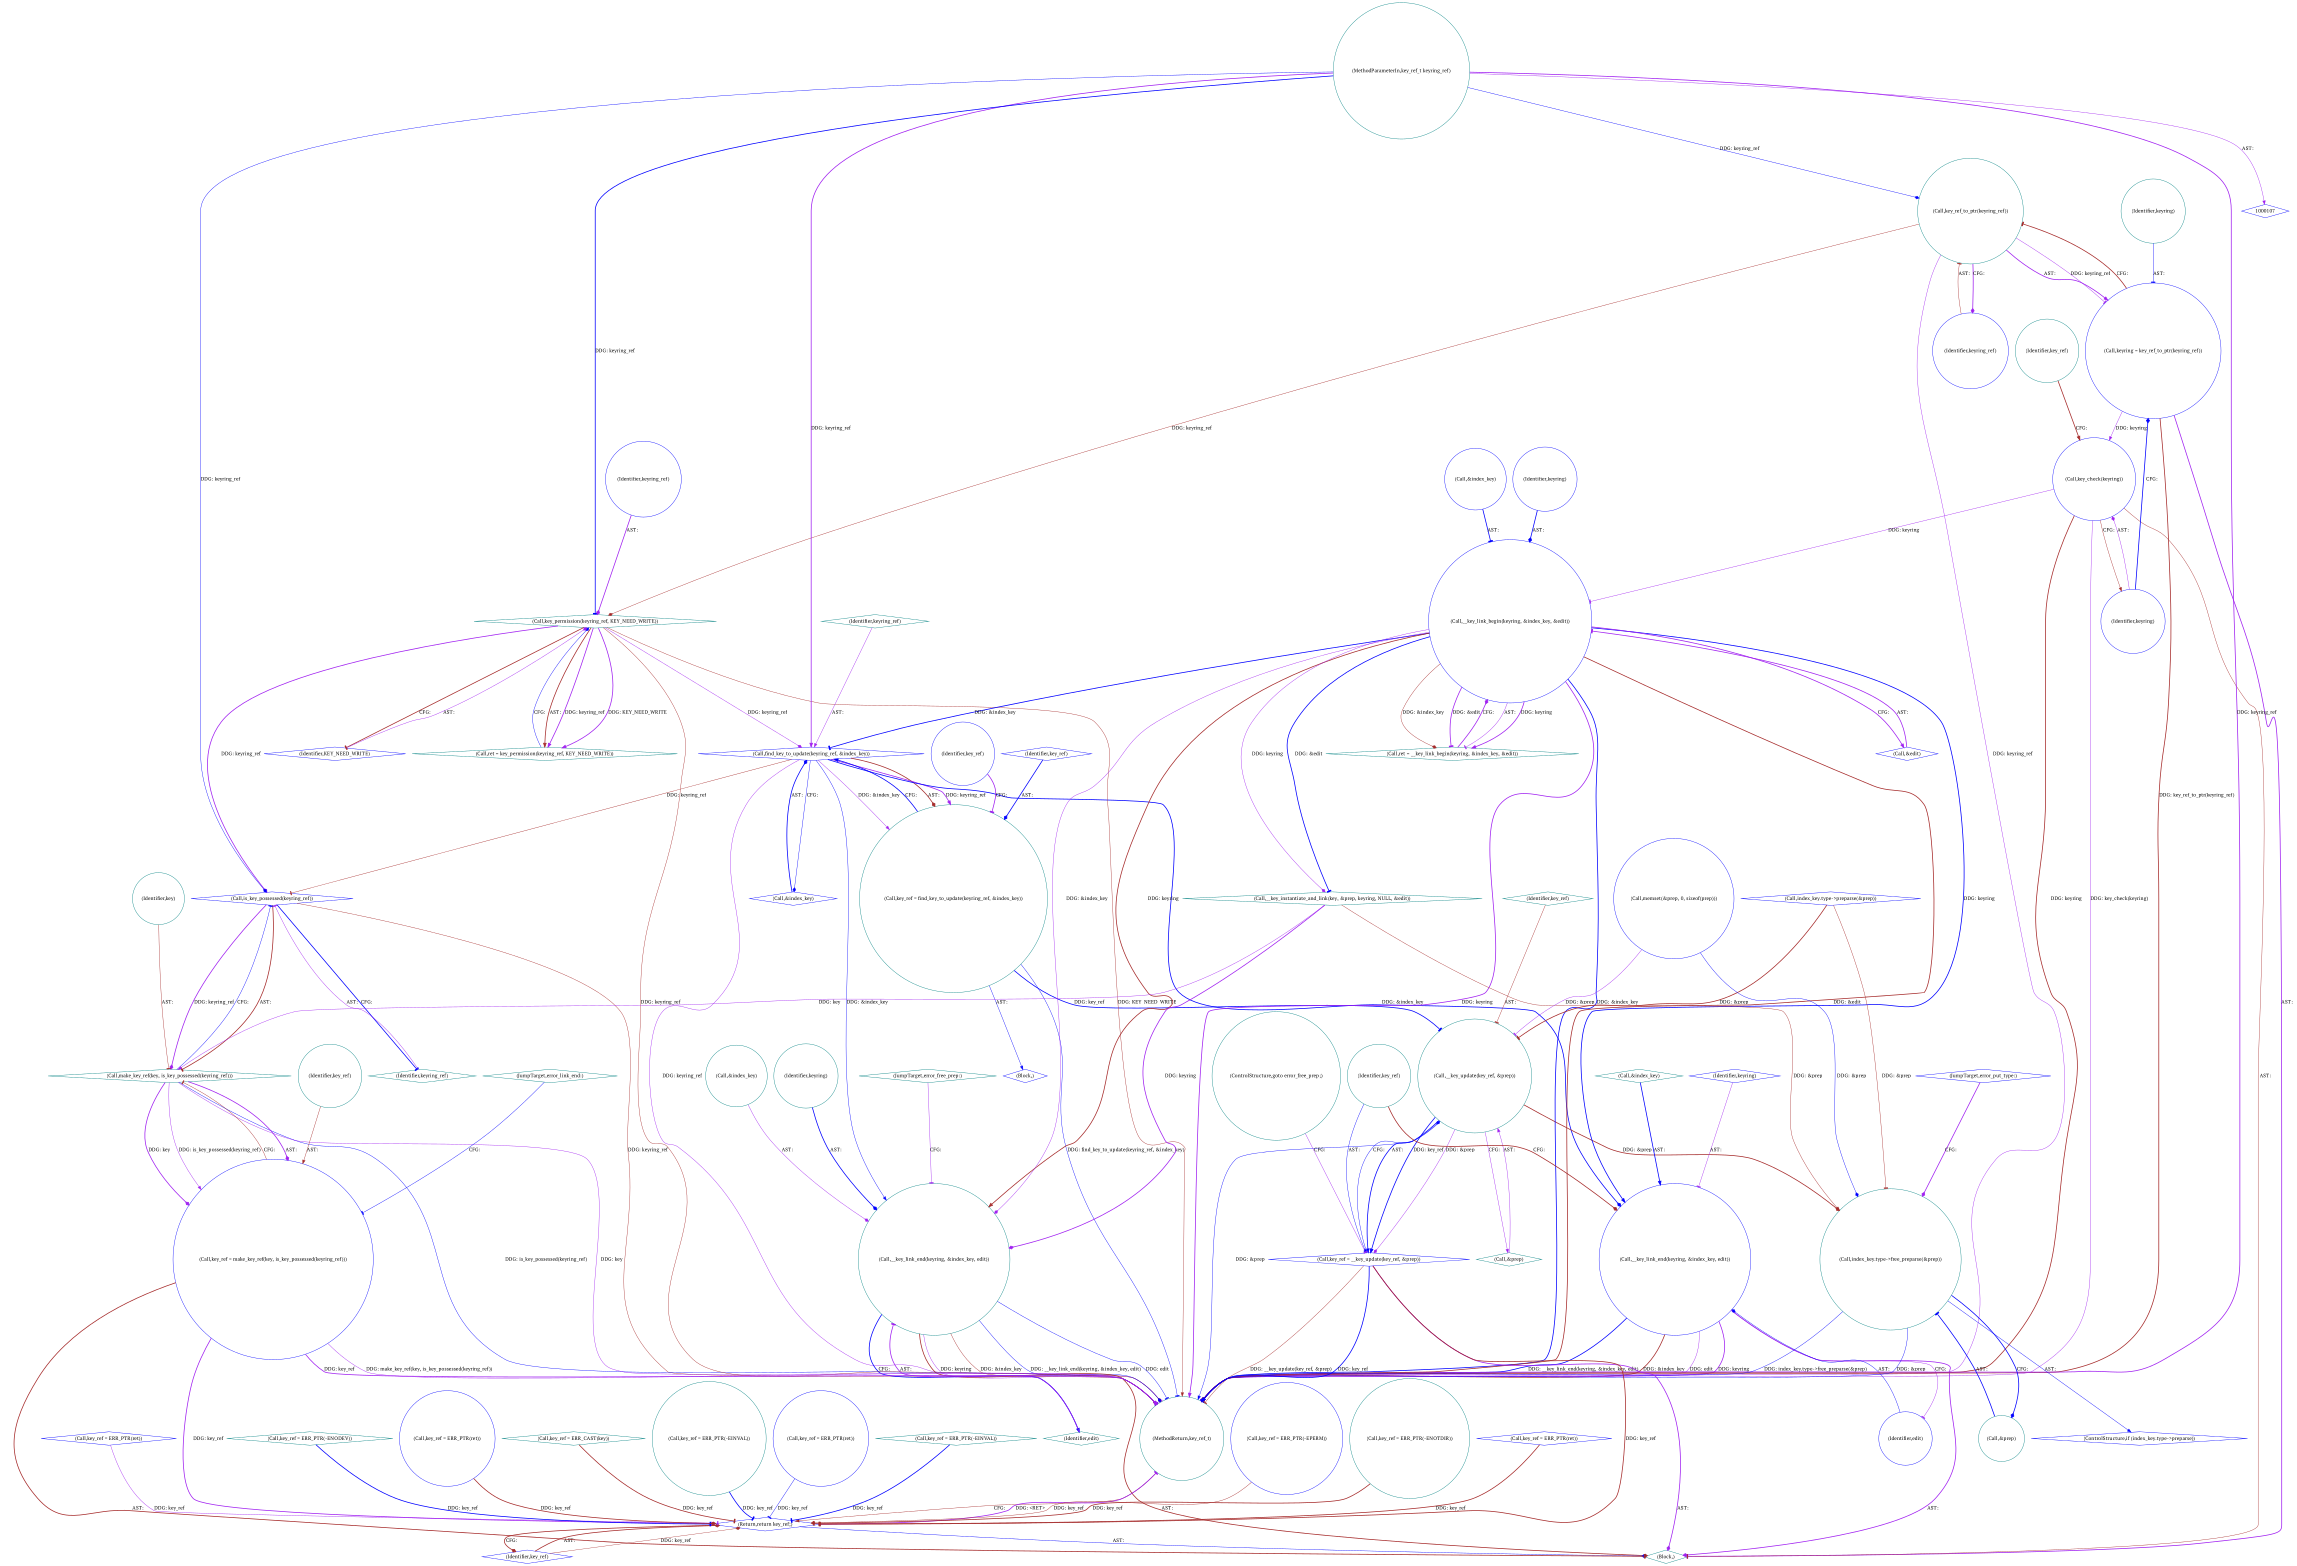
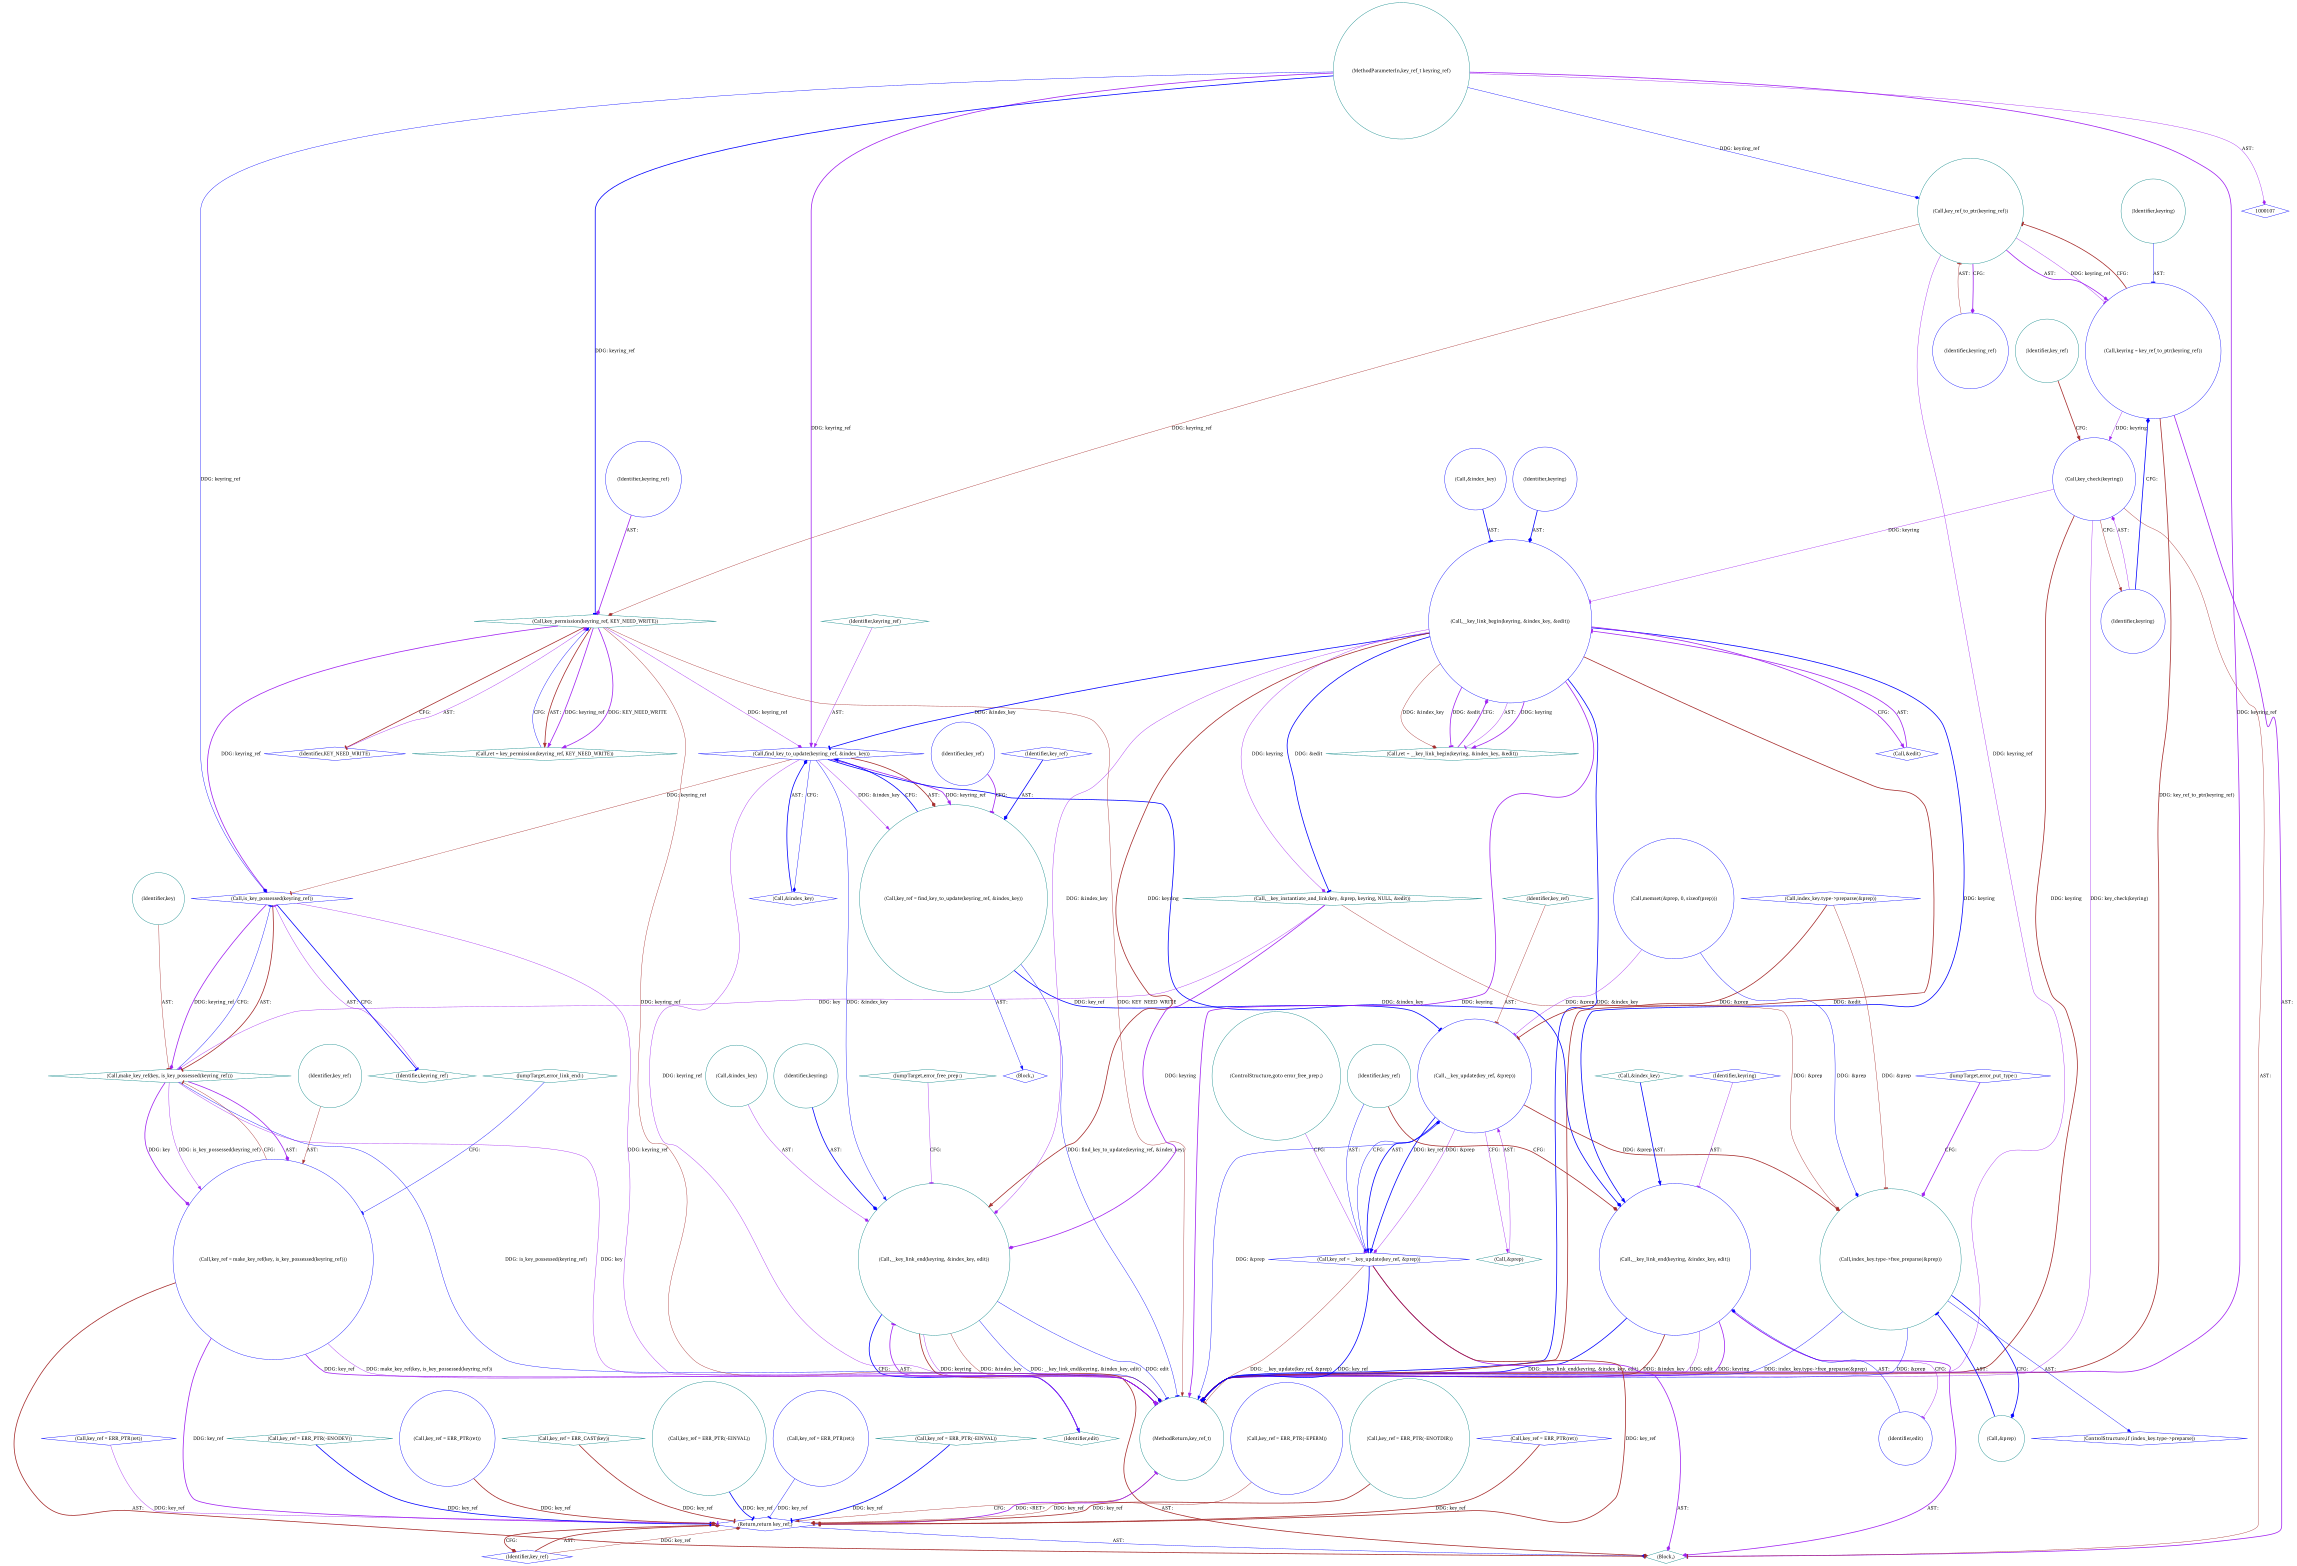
(1949, 99) -> (1949, 99)
(1475, 1076) -> (1475, 1076)
(624, 1273) -> (624, 1273)
